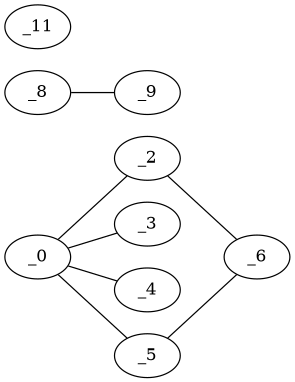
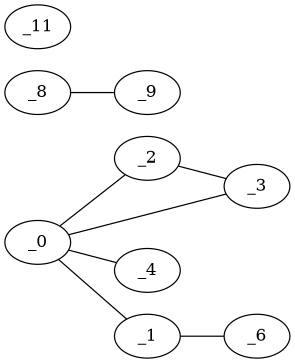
(202, 208) -> (202, 172)
(147, 356) -> (147, 336)
